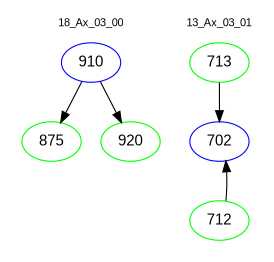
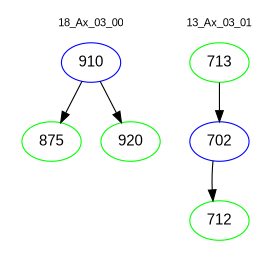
(227, 186) -> (212, 175)
